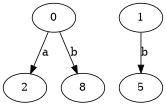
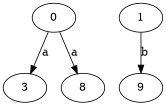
(75, 53) -> (75, 53)
(25, 88) -> (25, 88)
(141, 88) -> (141, 88)
